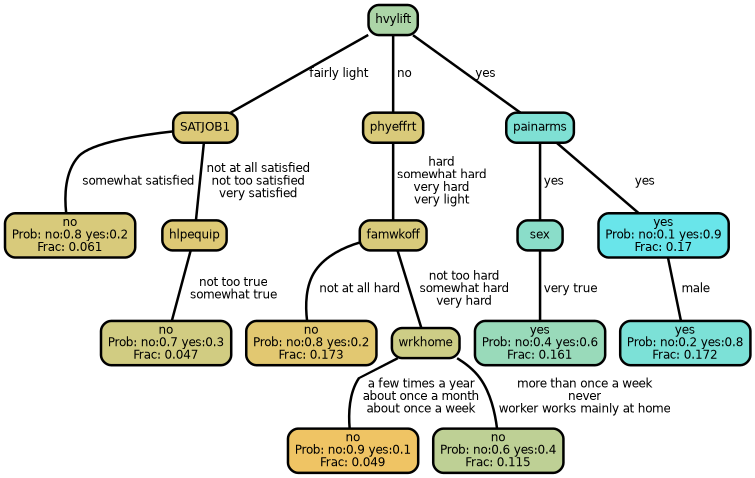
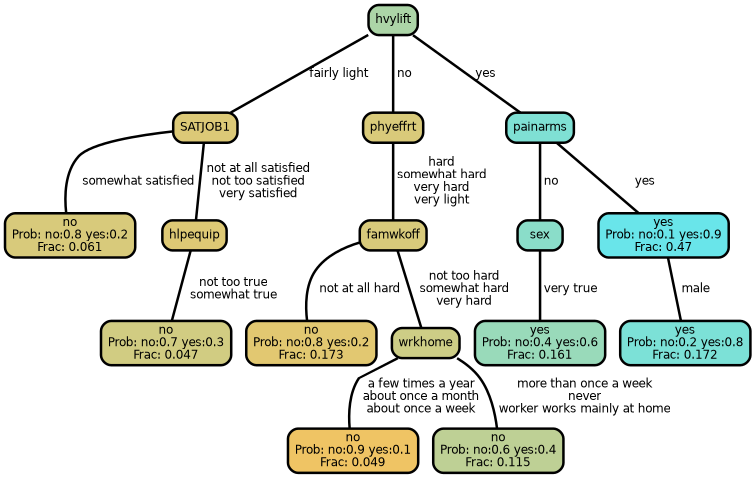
(552, 182) -> (549, 182)
(664, 235) -> (664, 235)
